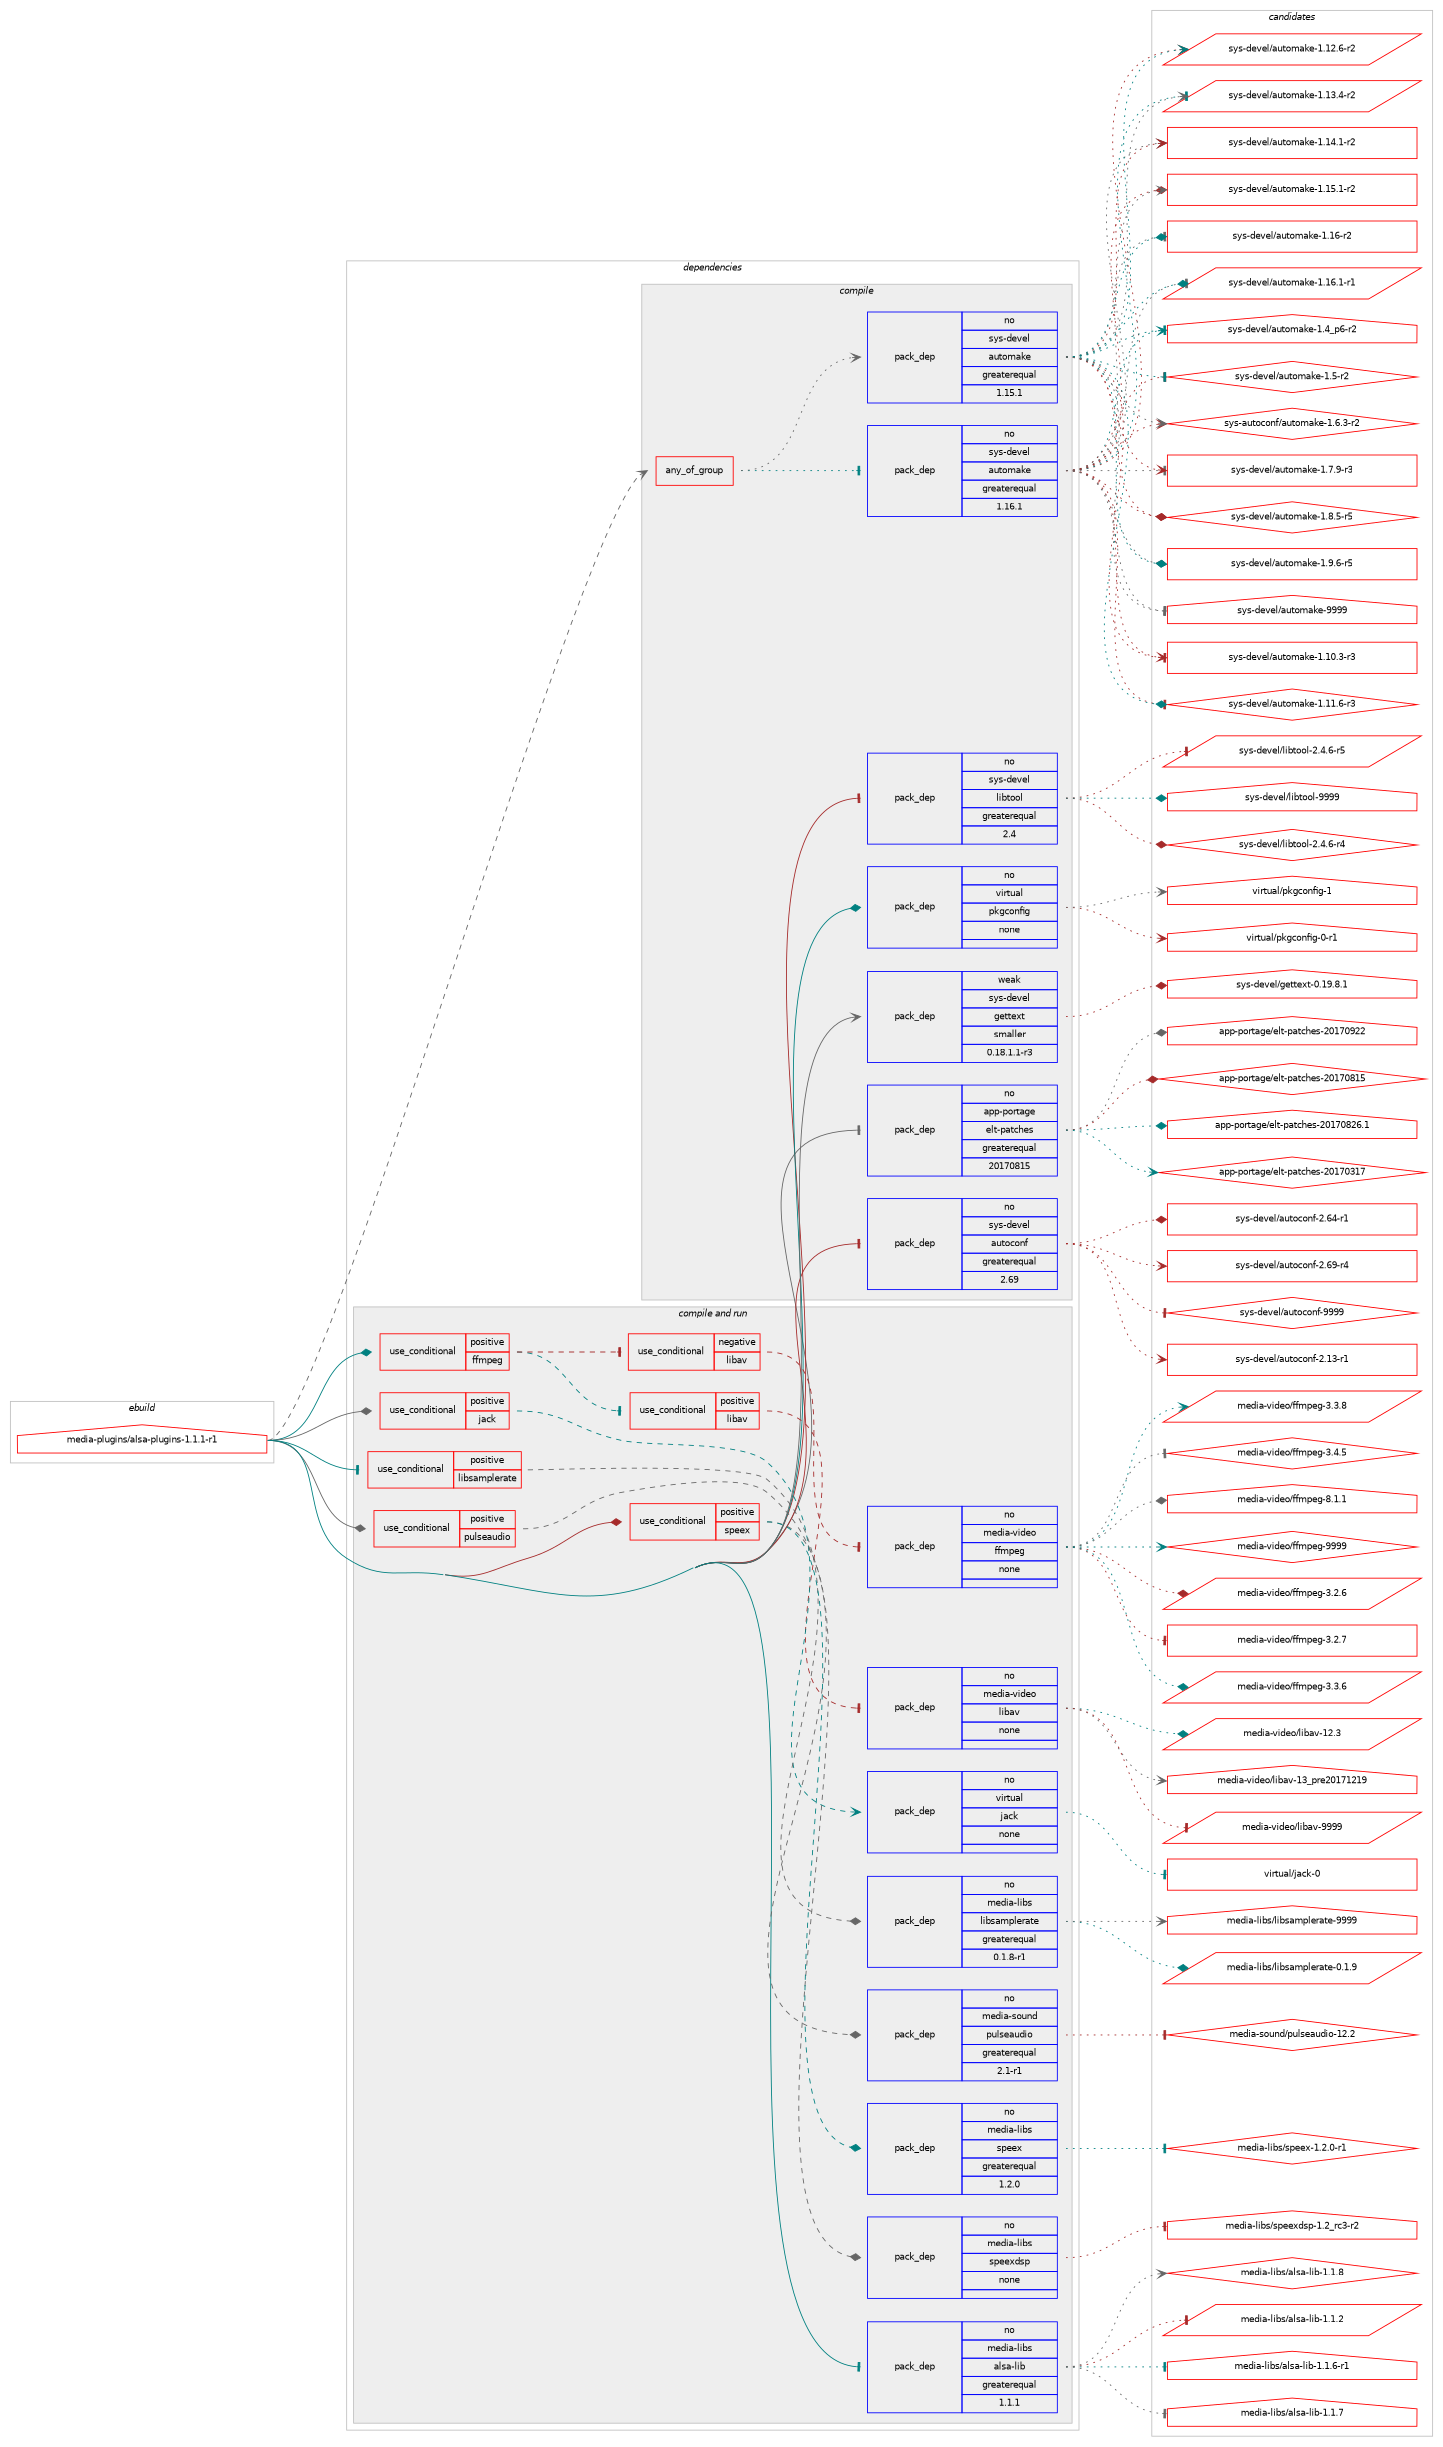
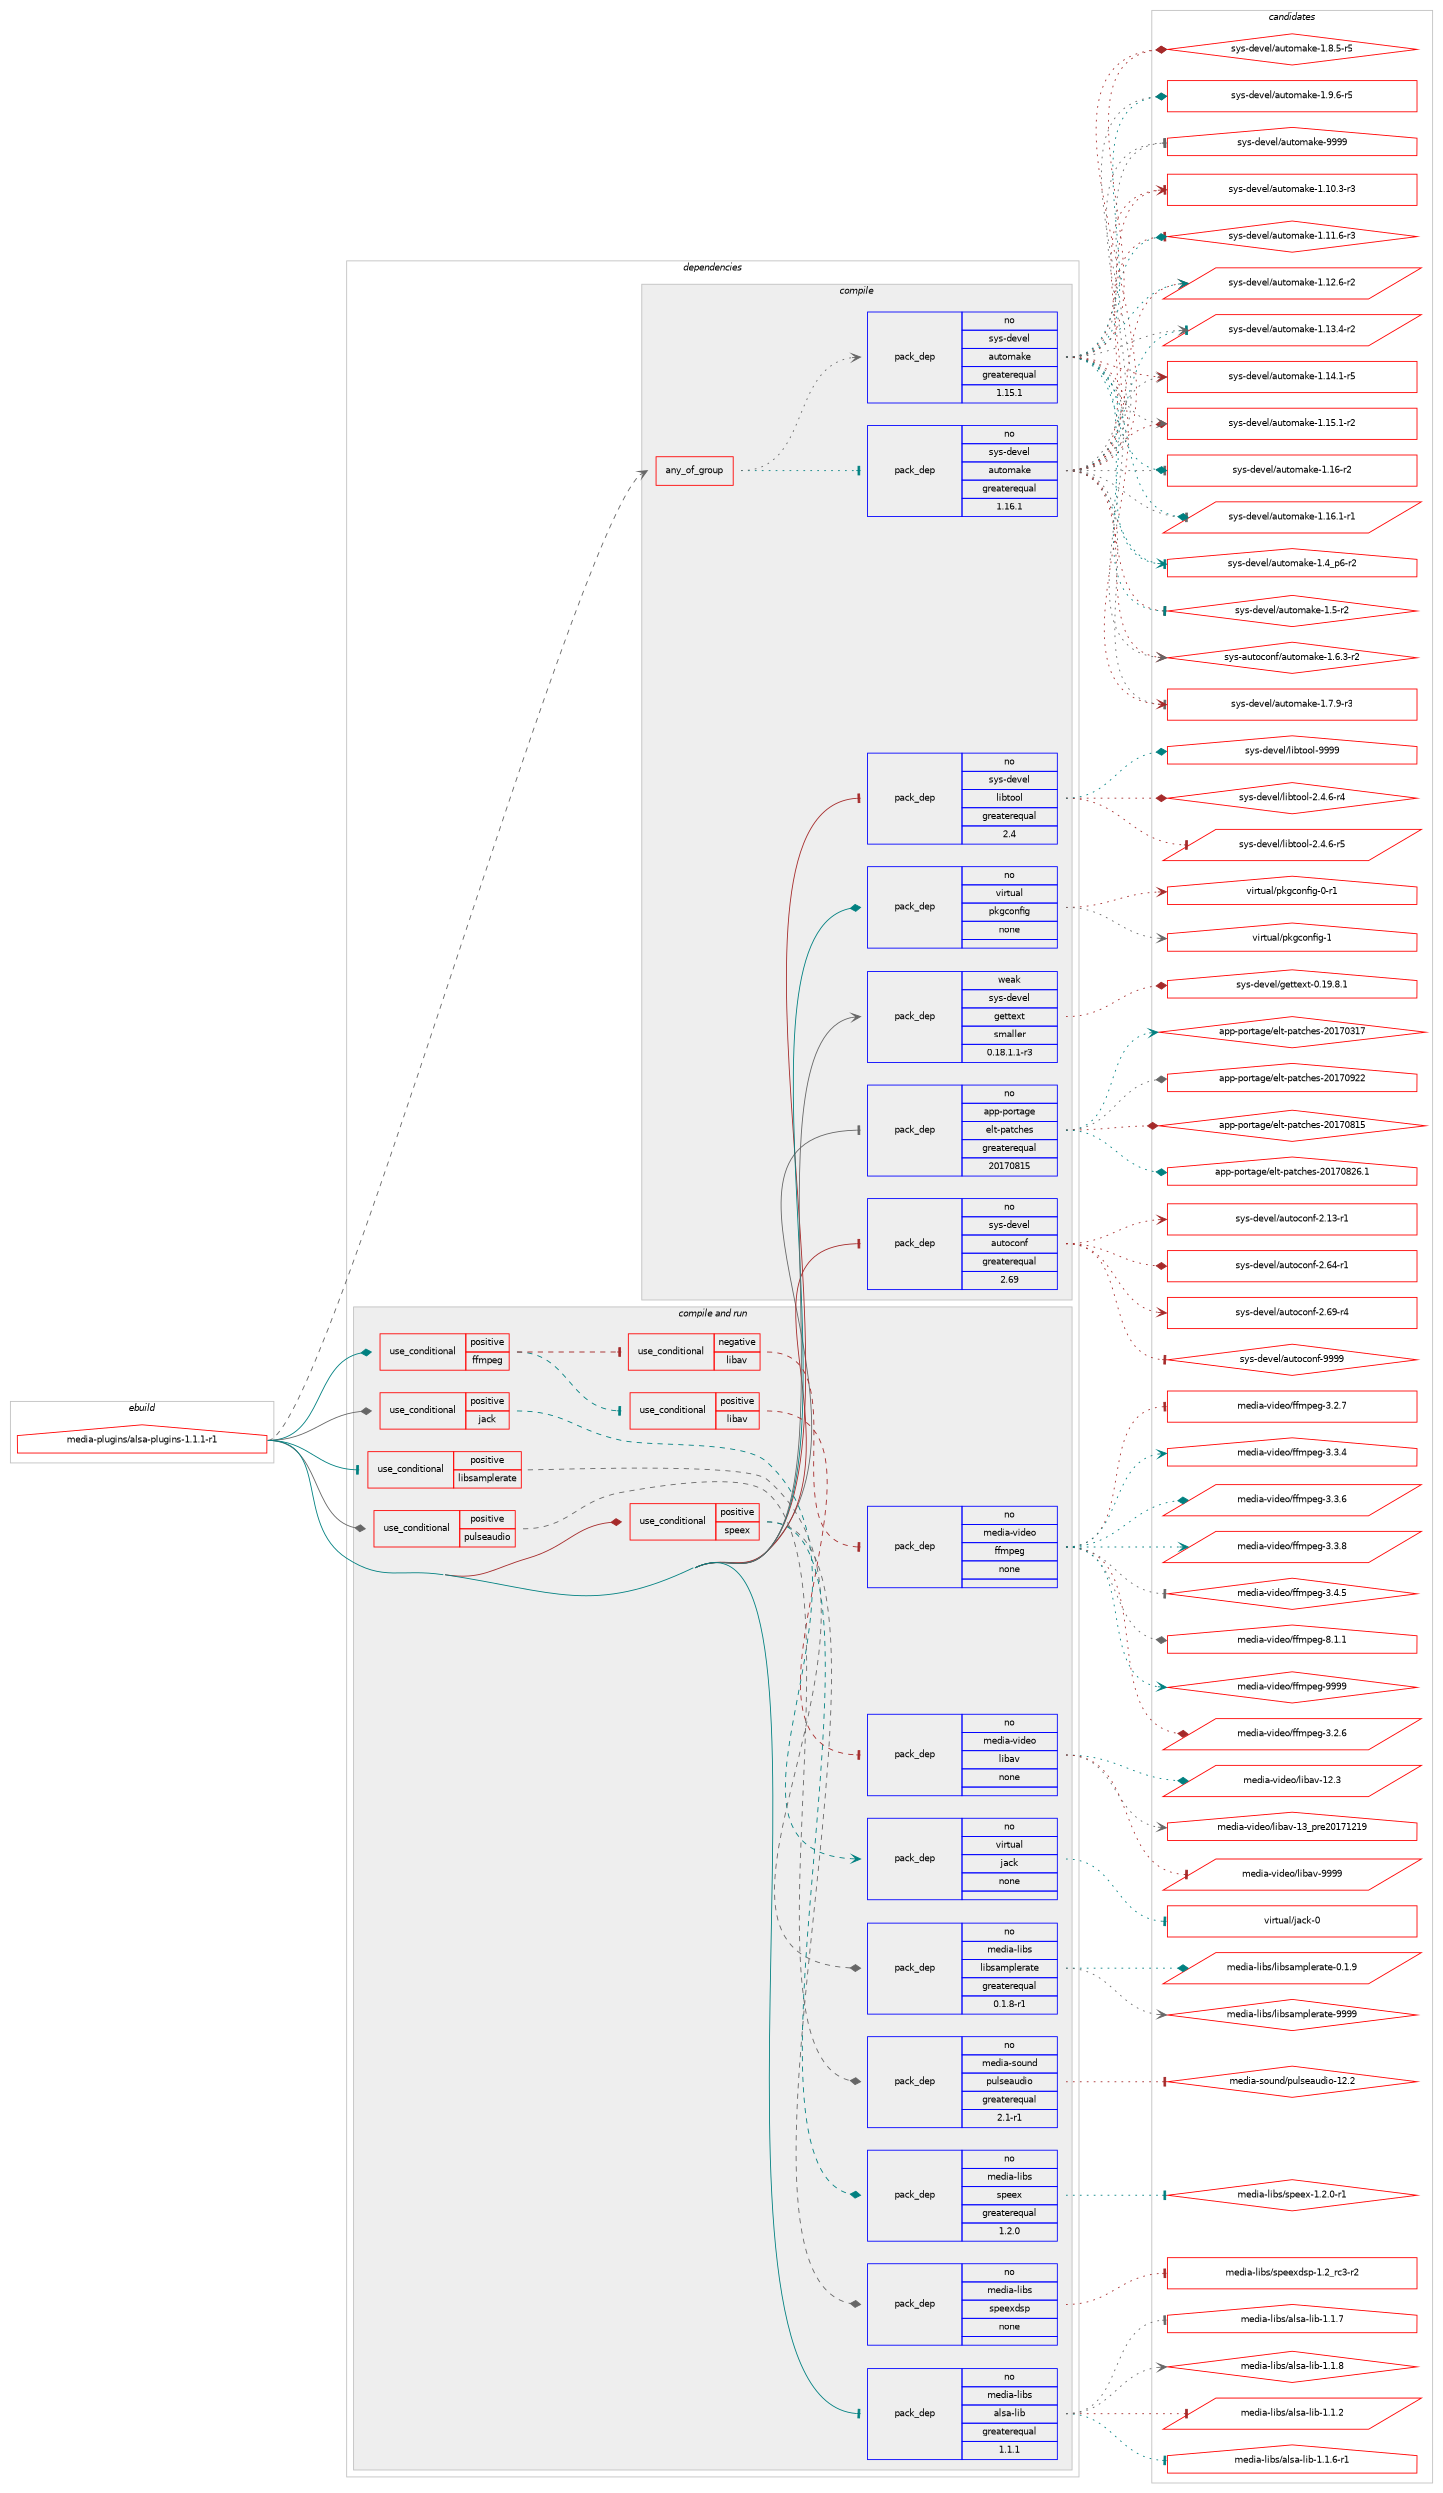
(1292, 143) -> (1292, 377)
none -> (1292, 1453)
(1292, 1921) -> (1292, 2015)
(1292, 2226) -> (1292, 2273)
